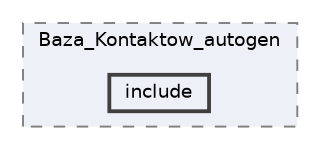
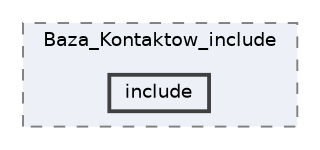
(160, 41) -> (160, 41)
